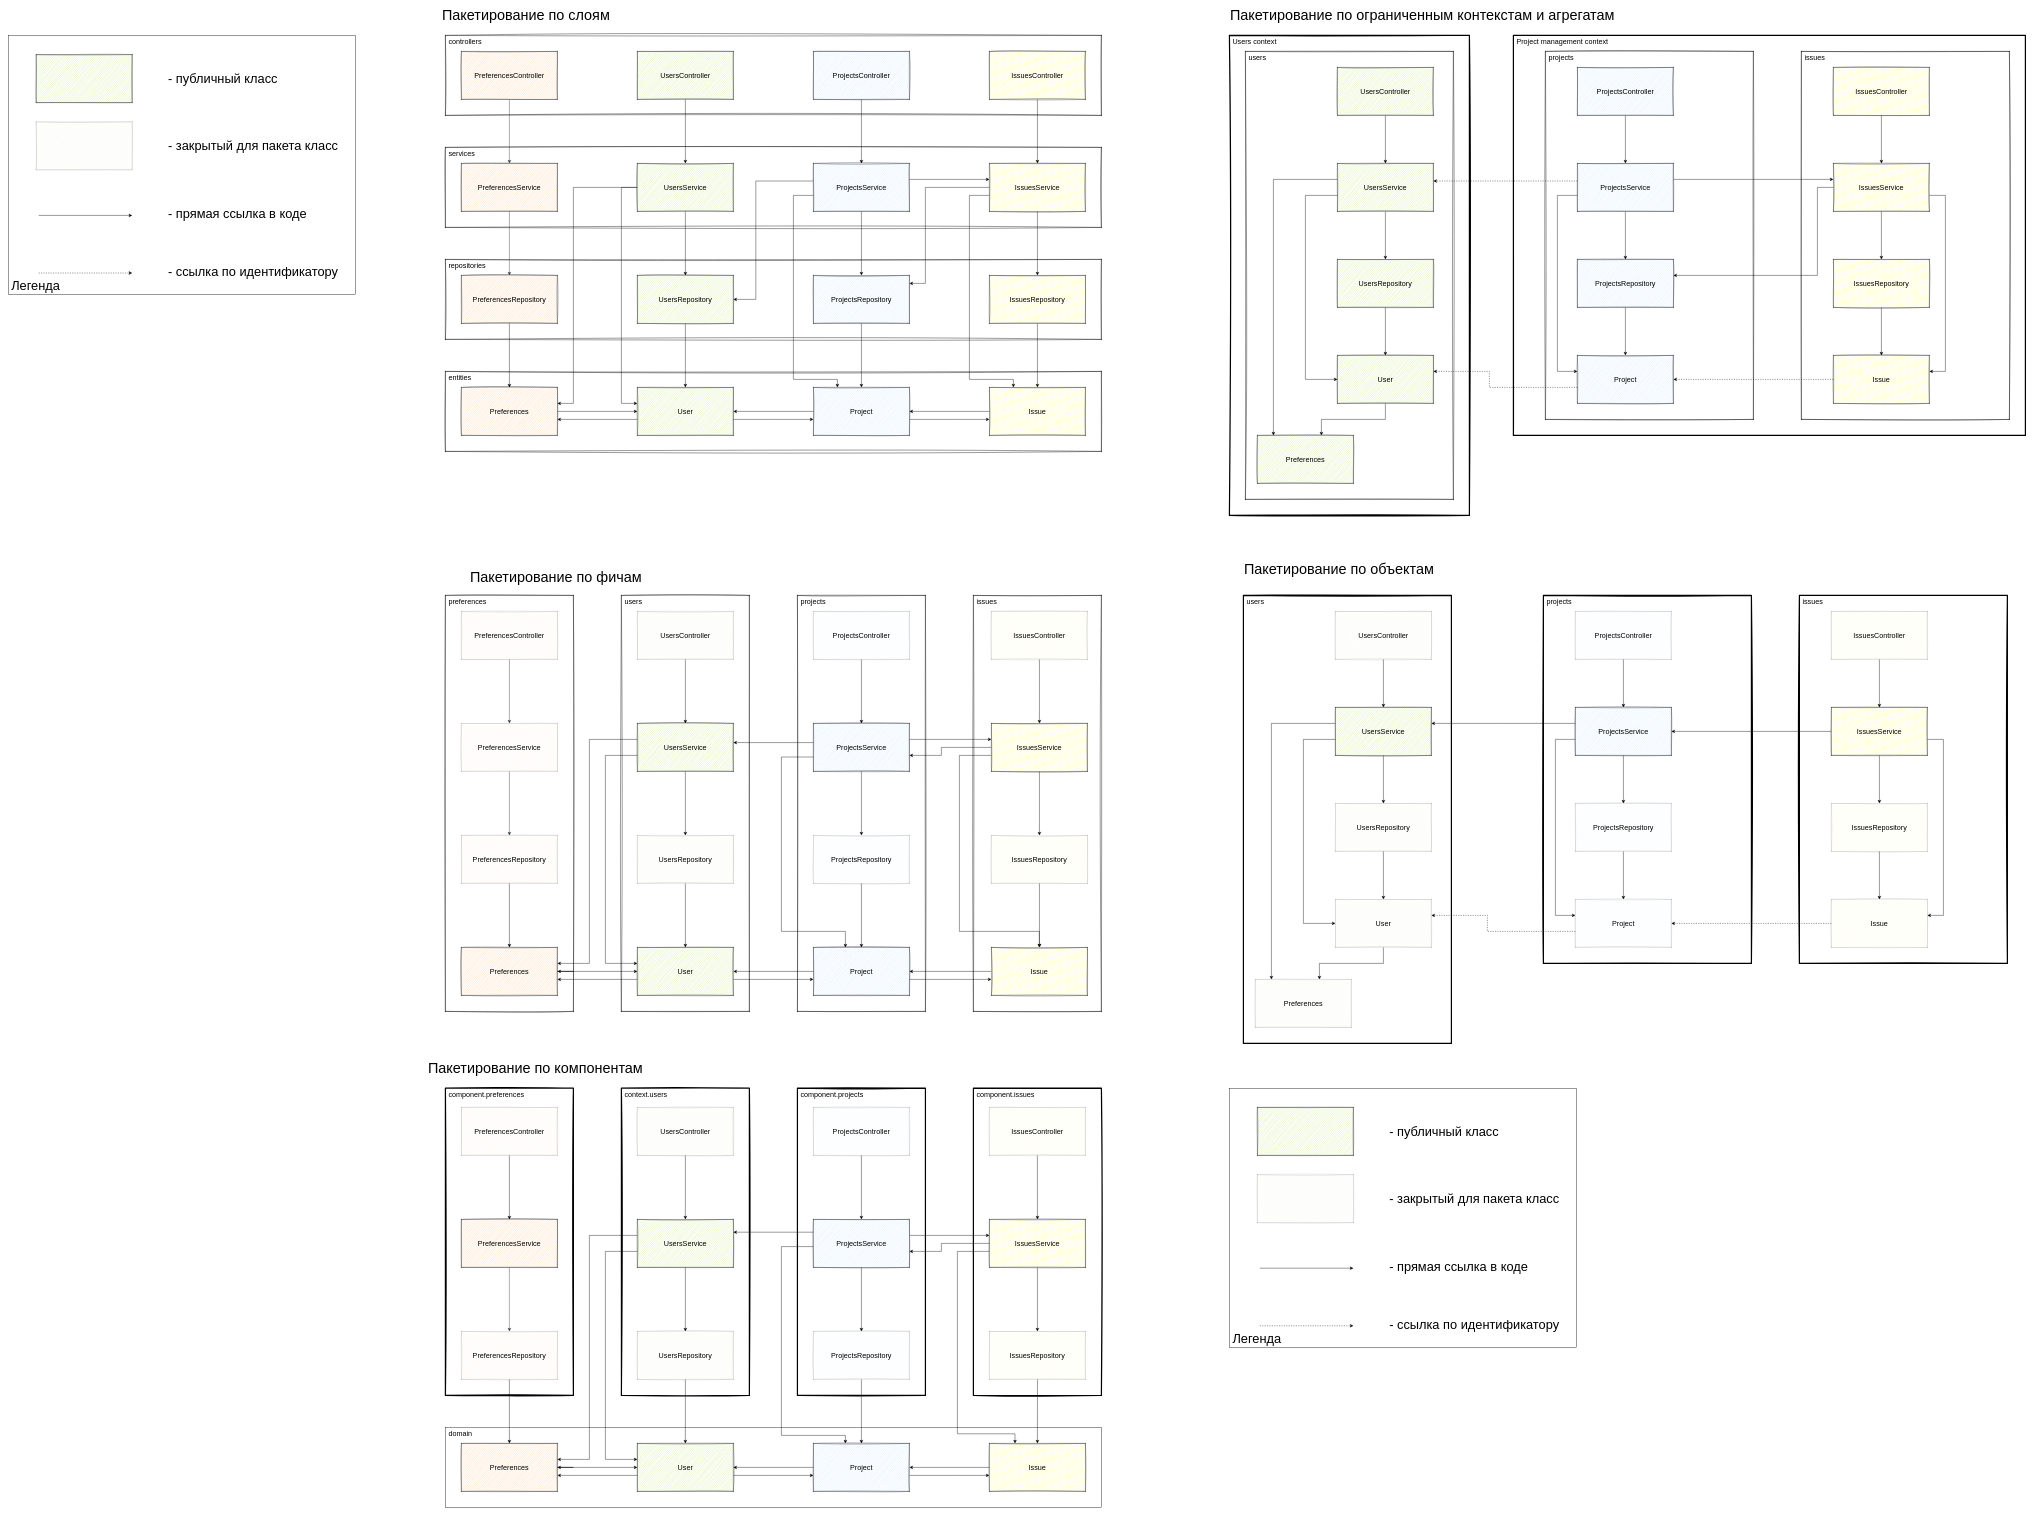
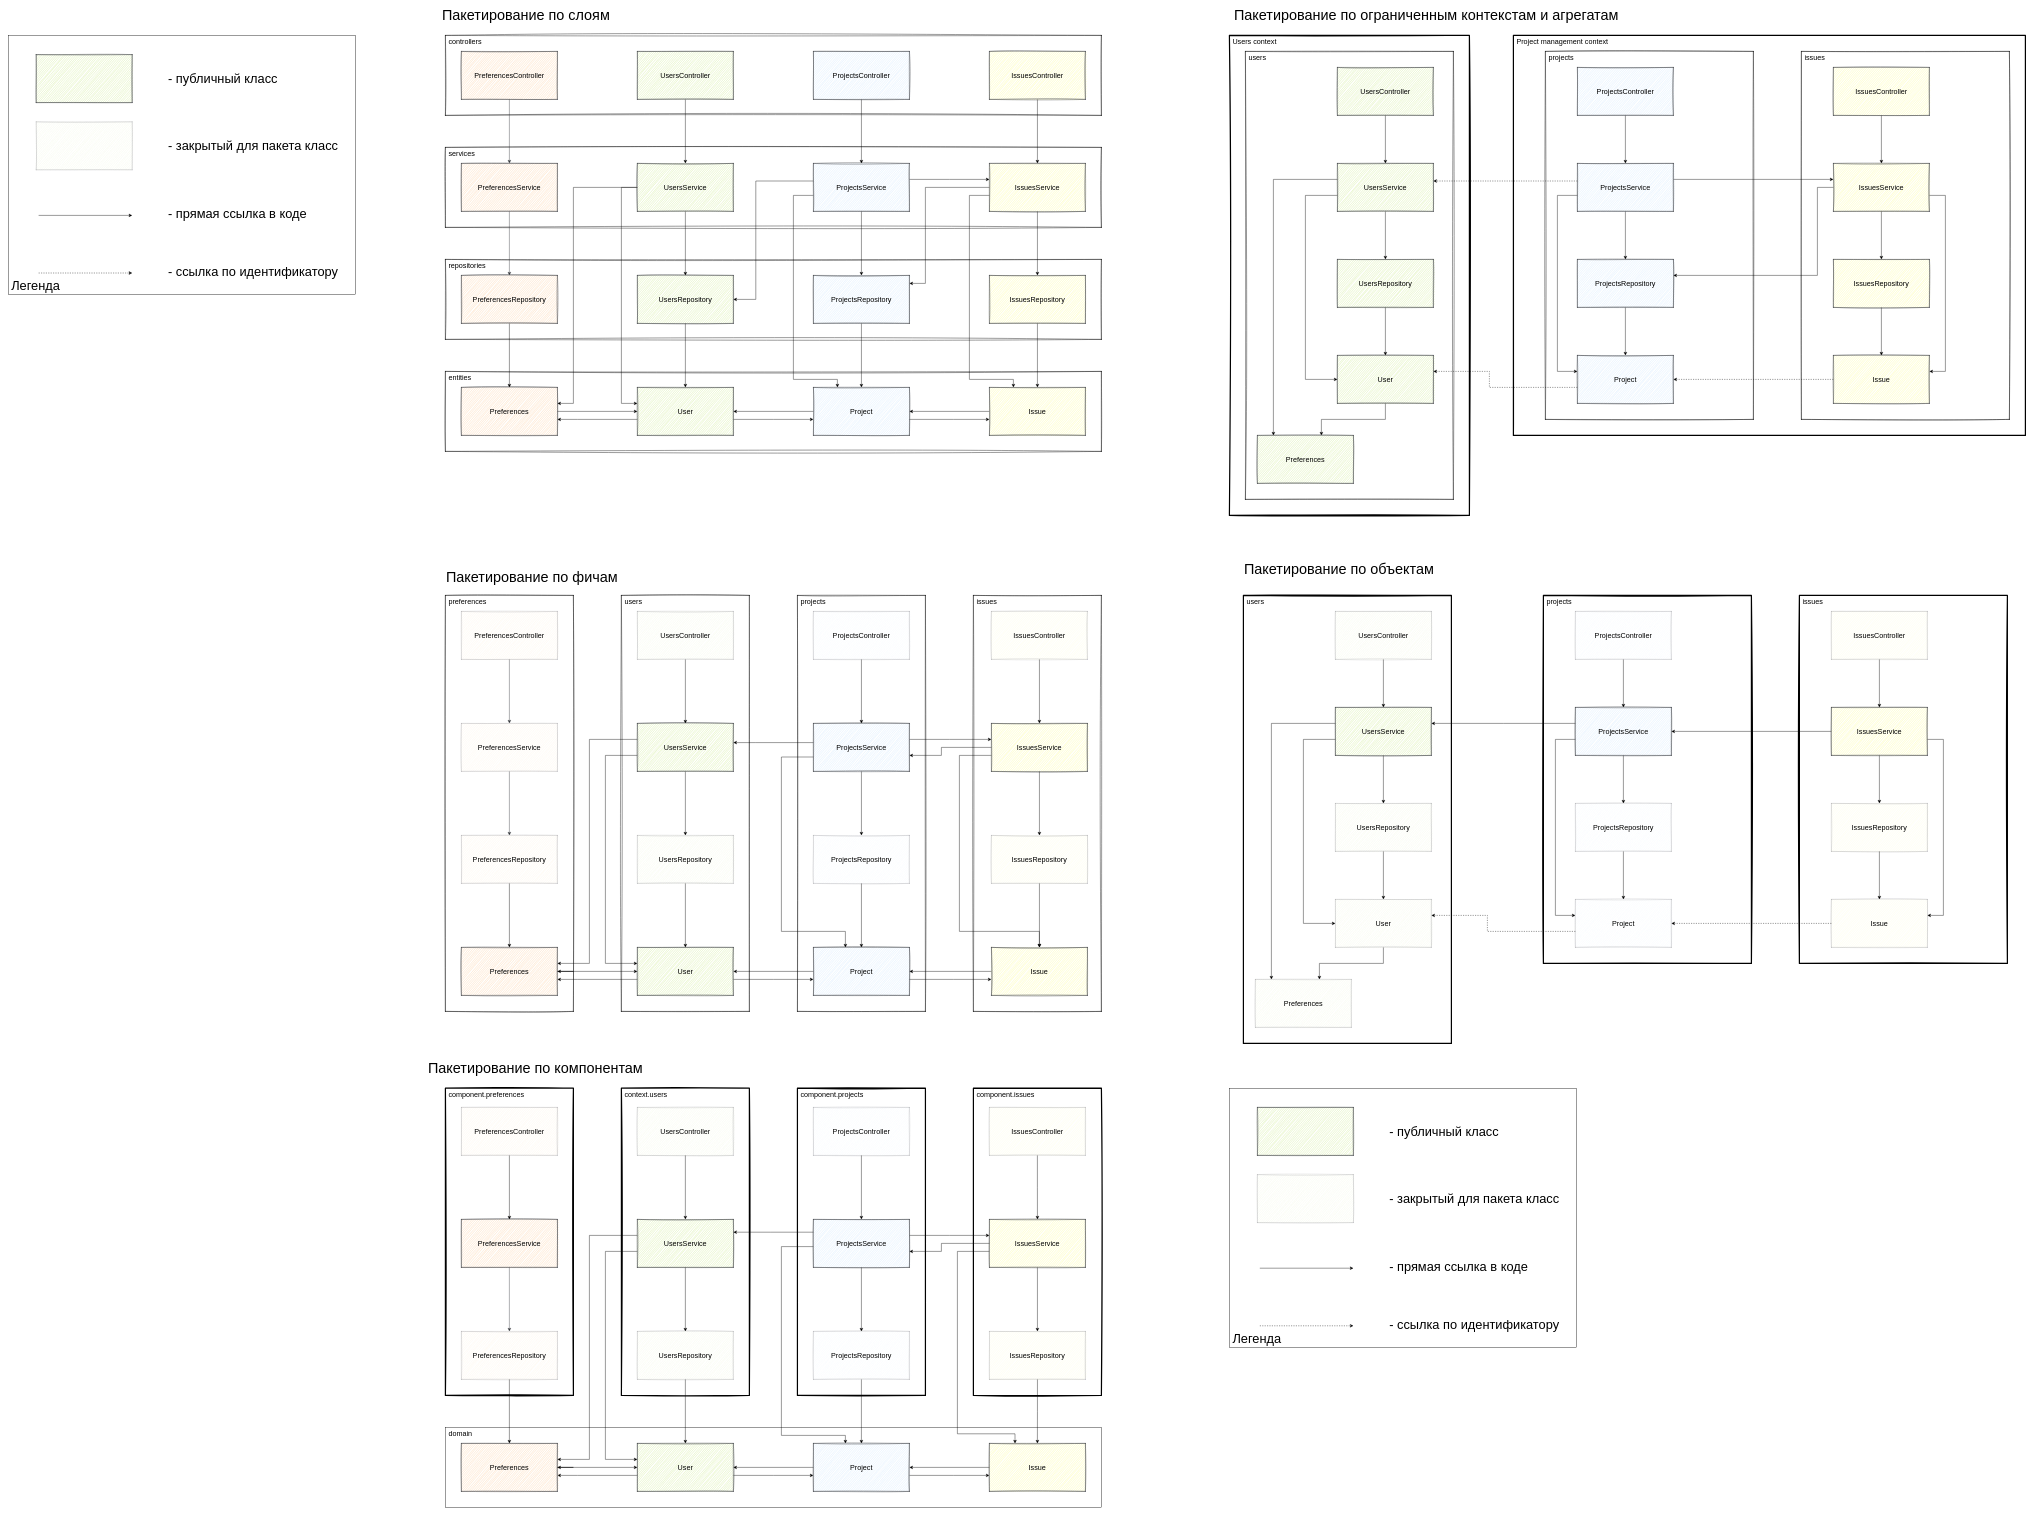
(1439, 15) -> (1443, 15)
(585, 577) -> (561, 577)
